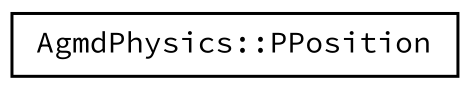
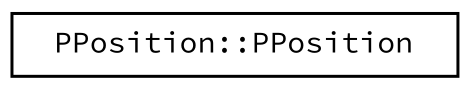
(235, 45) -> (235, 45)
